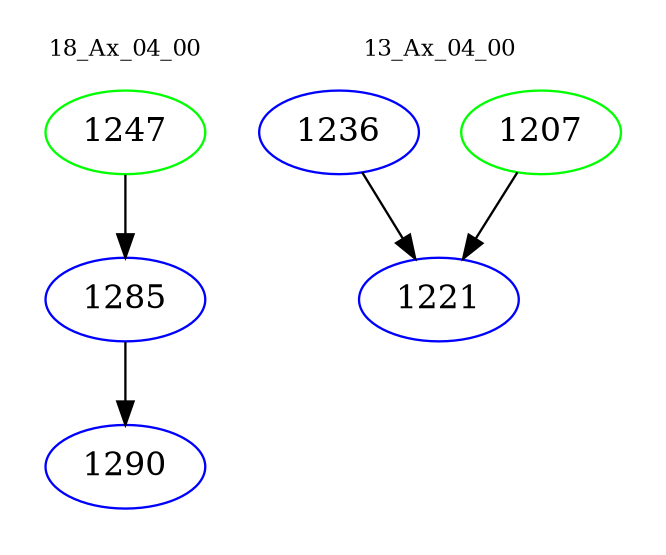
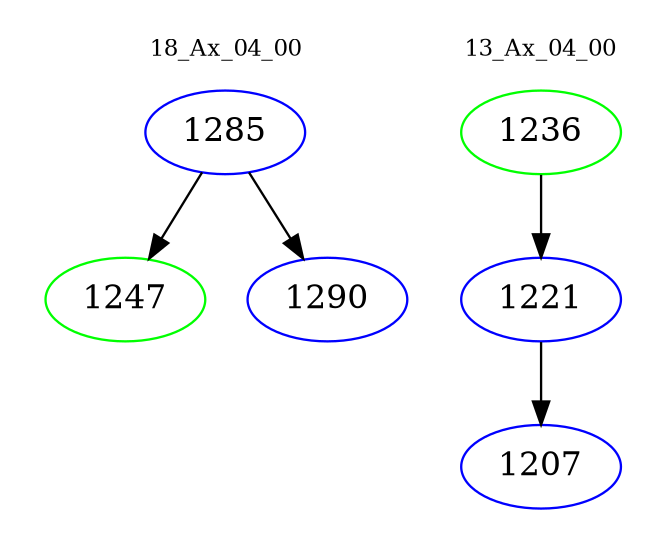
(339, 132) -> (541, 132)
(541, 132) -> (541, 467)
(125, 205) -> (182, 205)
(497, 205) -> (541, 372)
